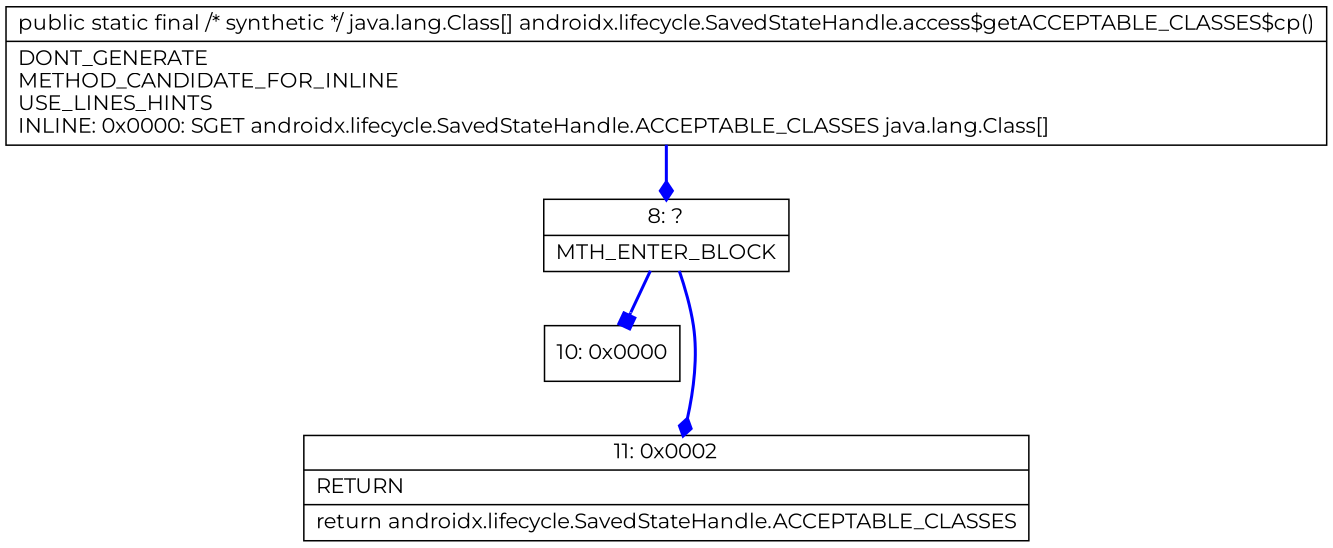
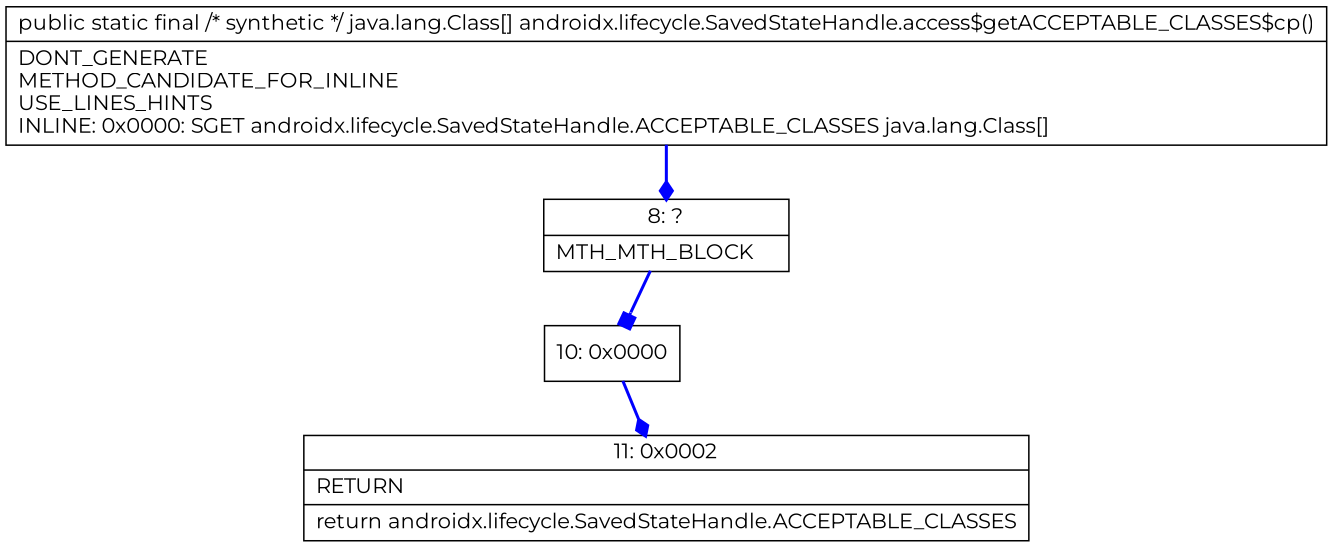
(666, 253) -> (655, 253)
(695, 344) -> (631, 400)
